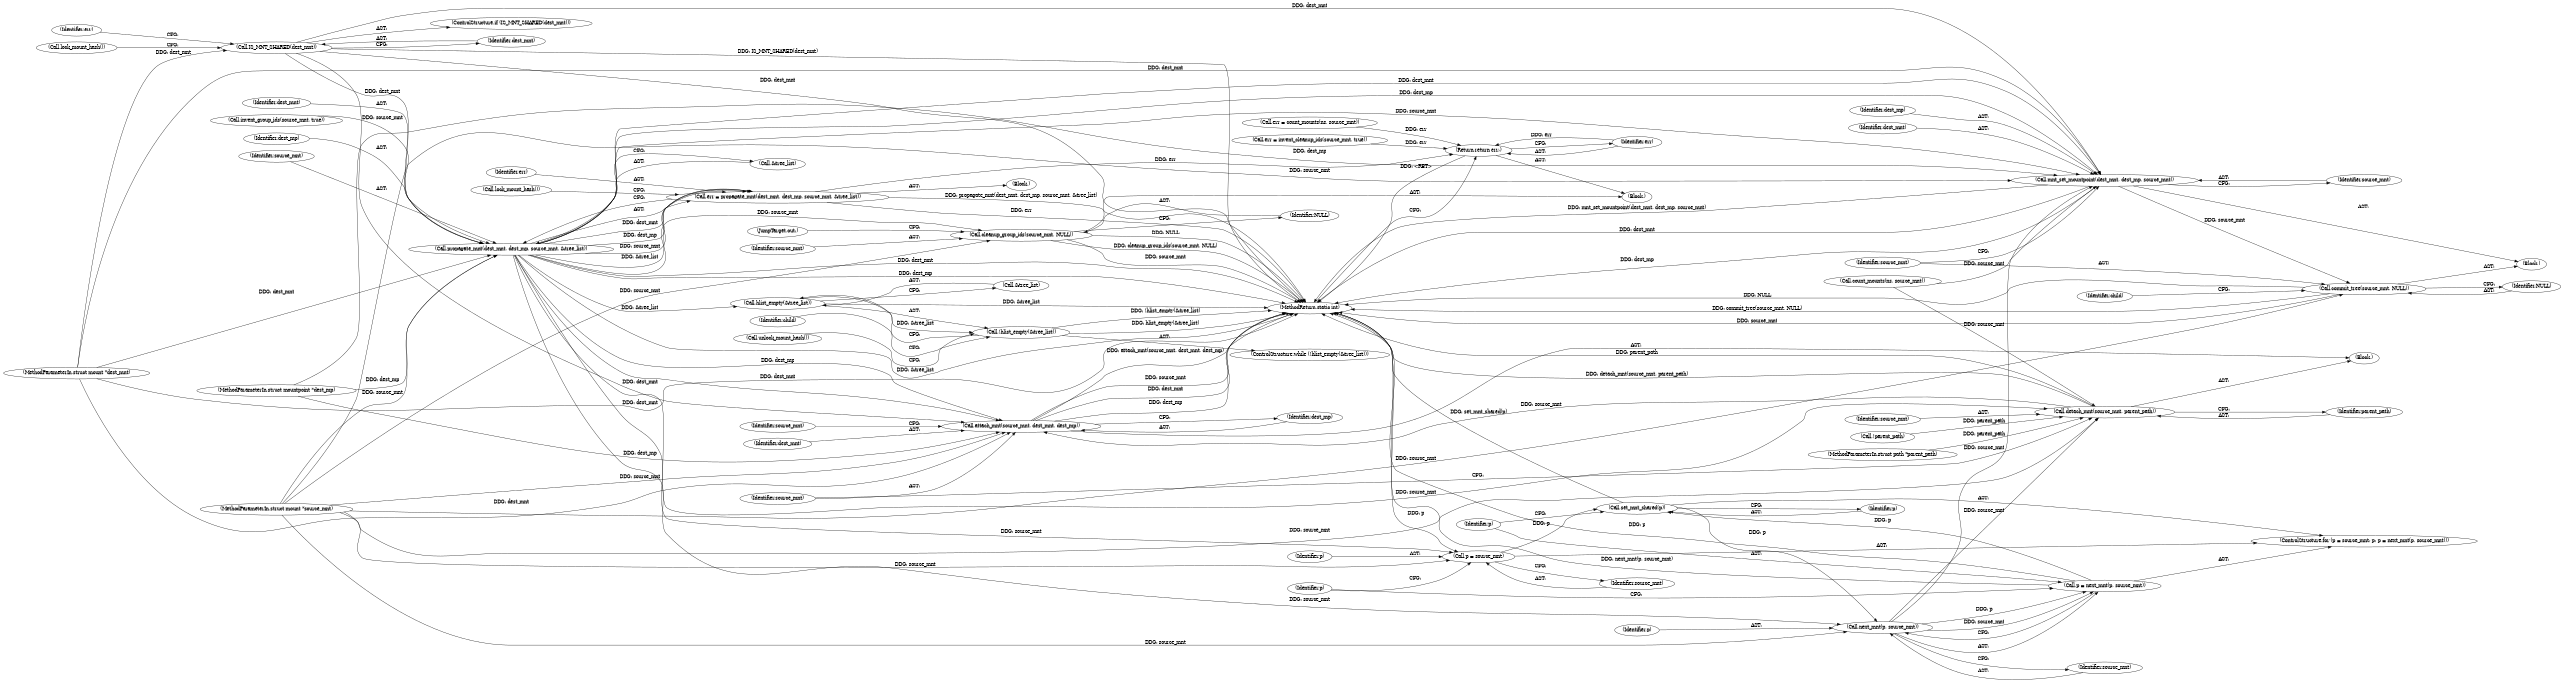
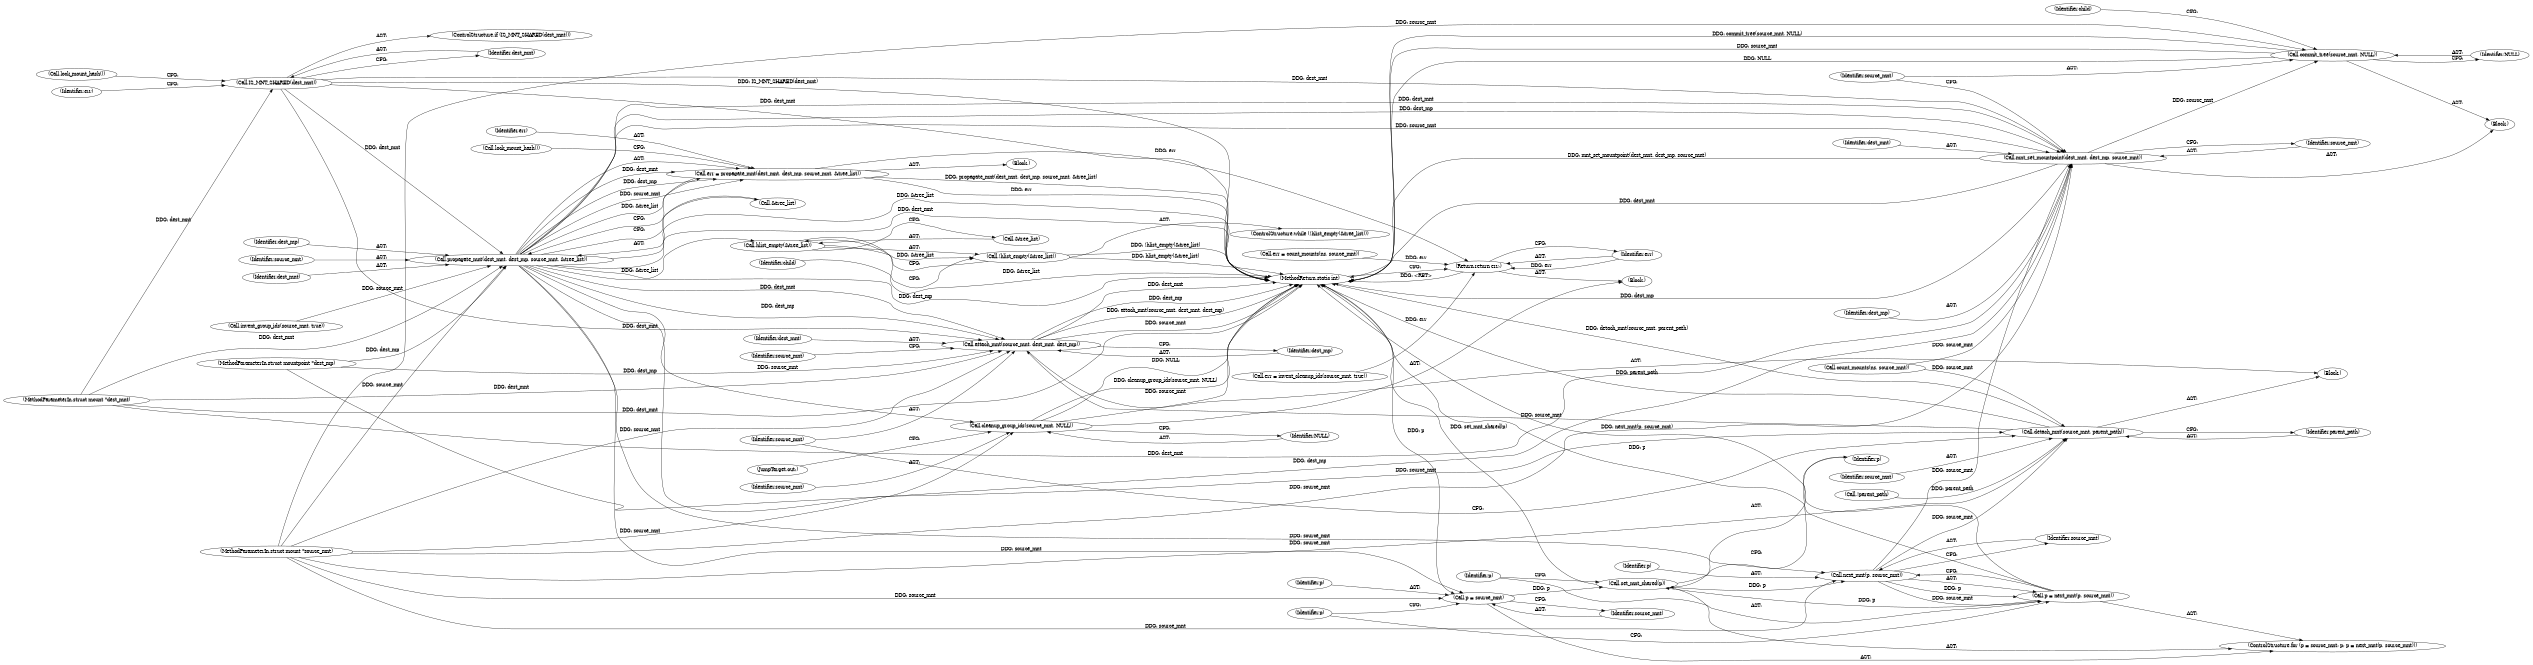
(778, 339) -> none
(1883, 455) -> none
